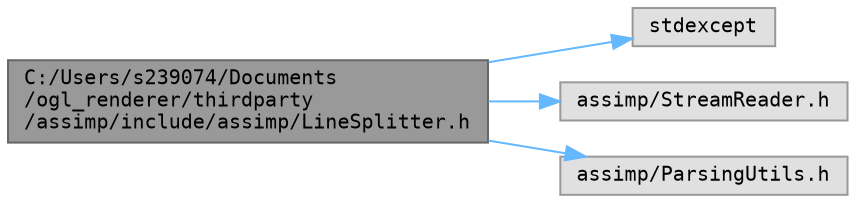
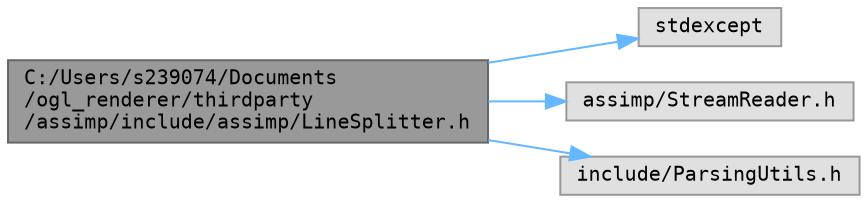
(704, 176) -> (710, 176)
